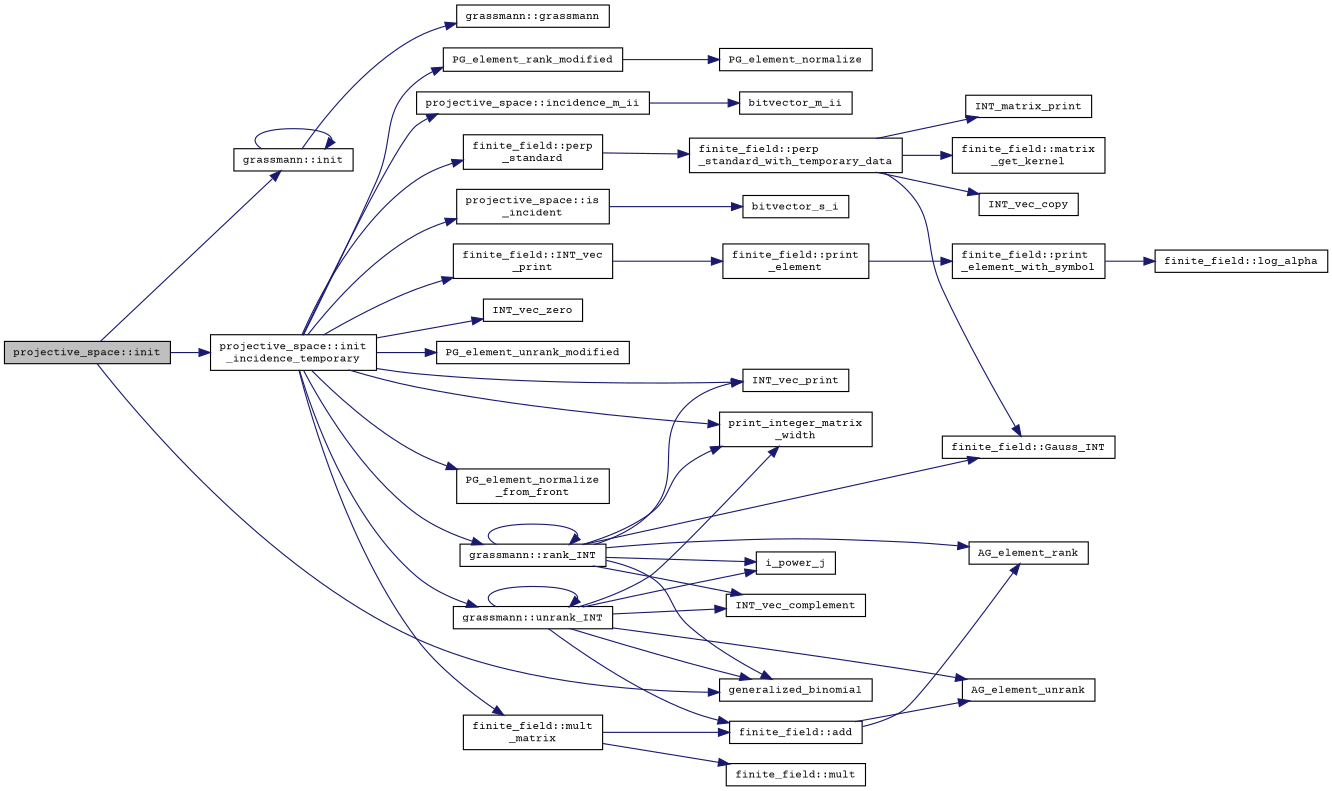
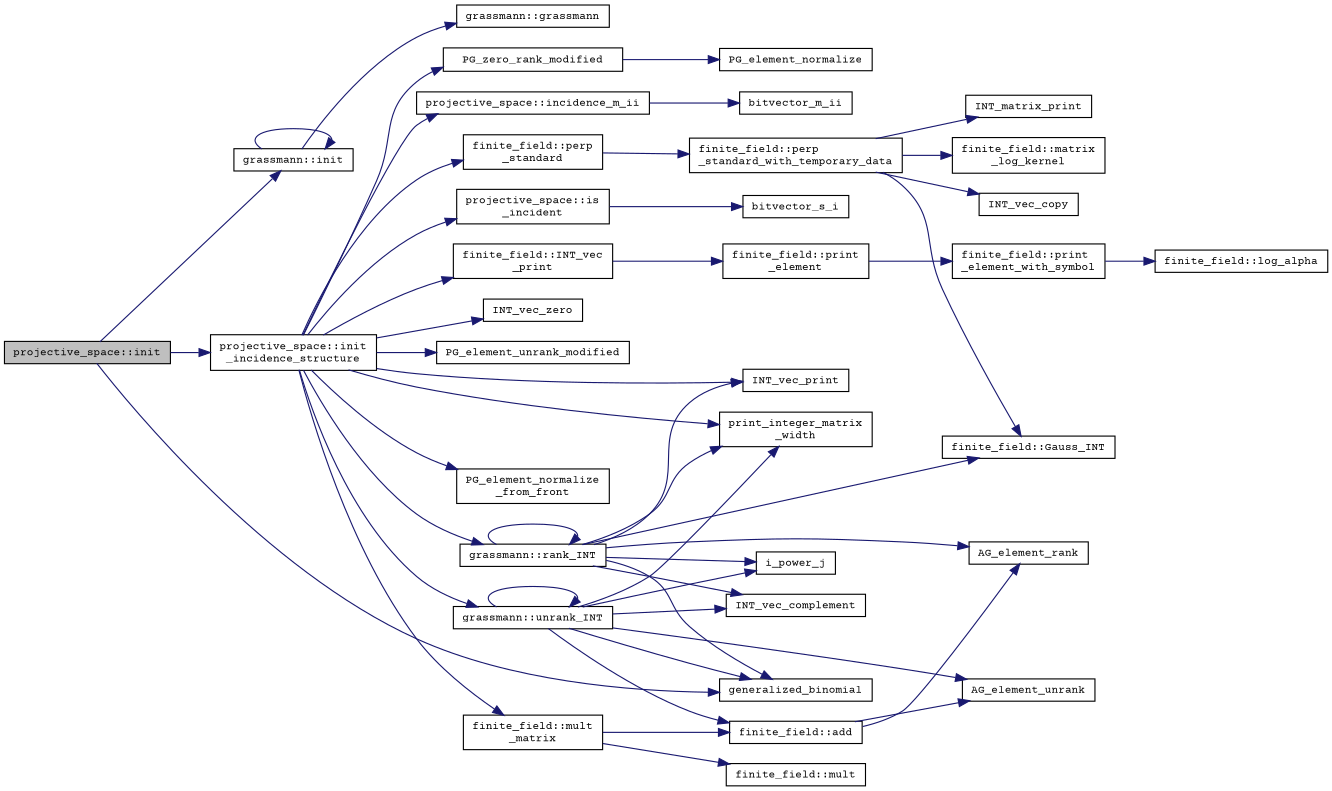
(533, 60) -> (533, 60)
(1029, 155) -> (1029, 155)
(294, 353) -> (294, 353)
